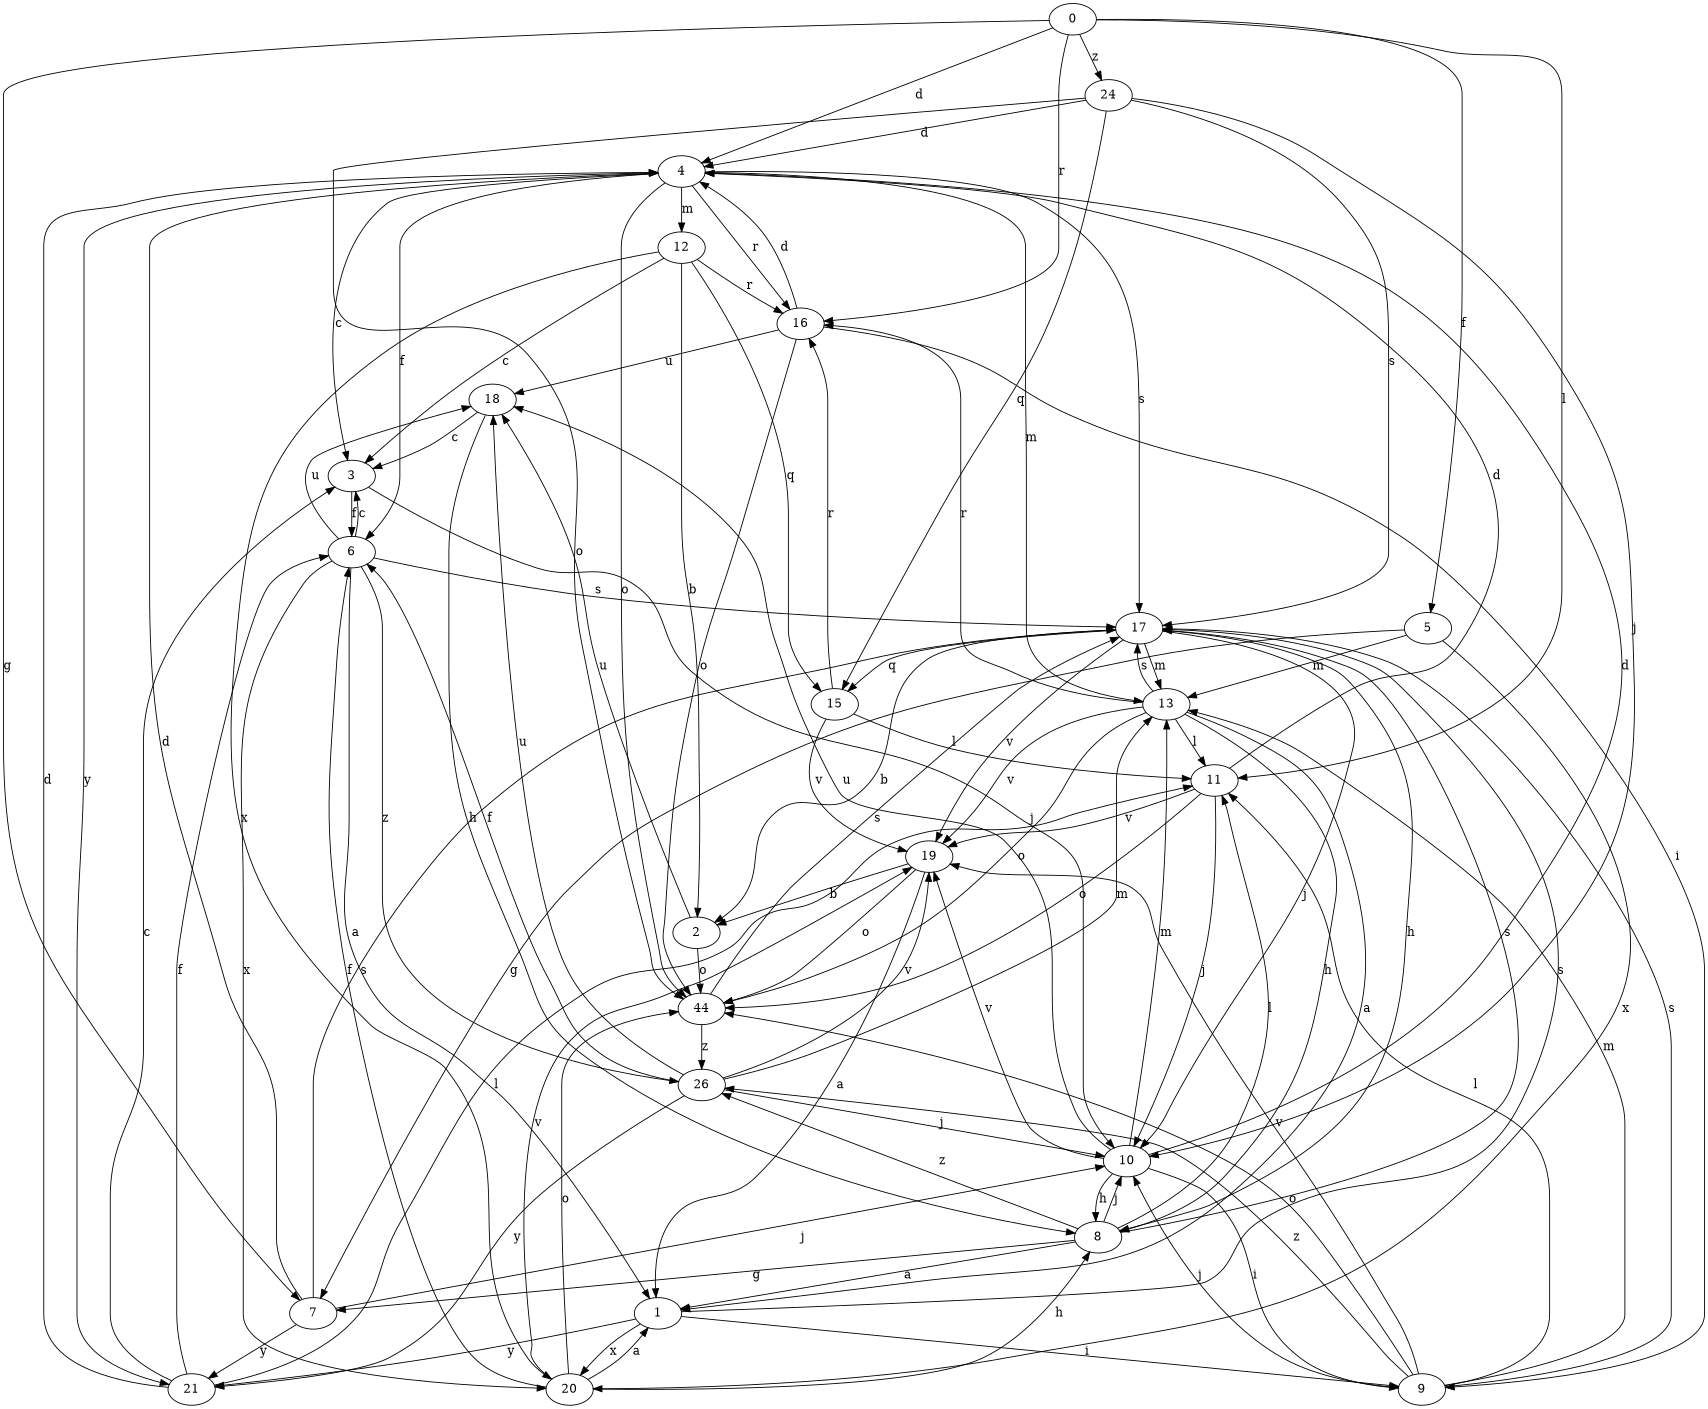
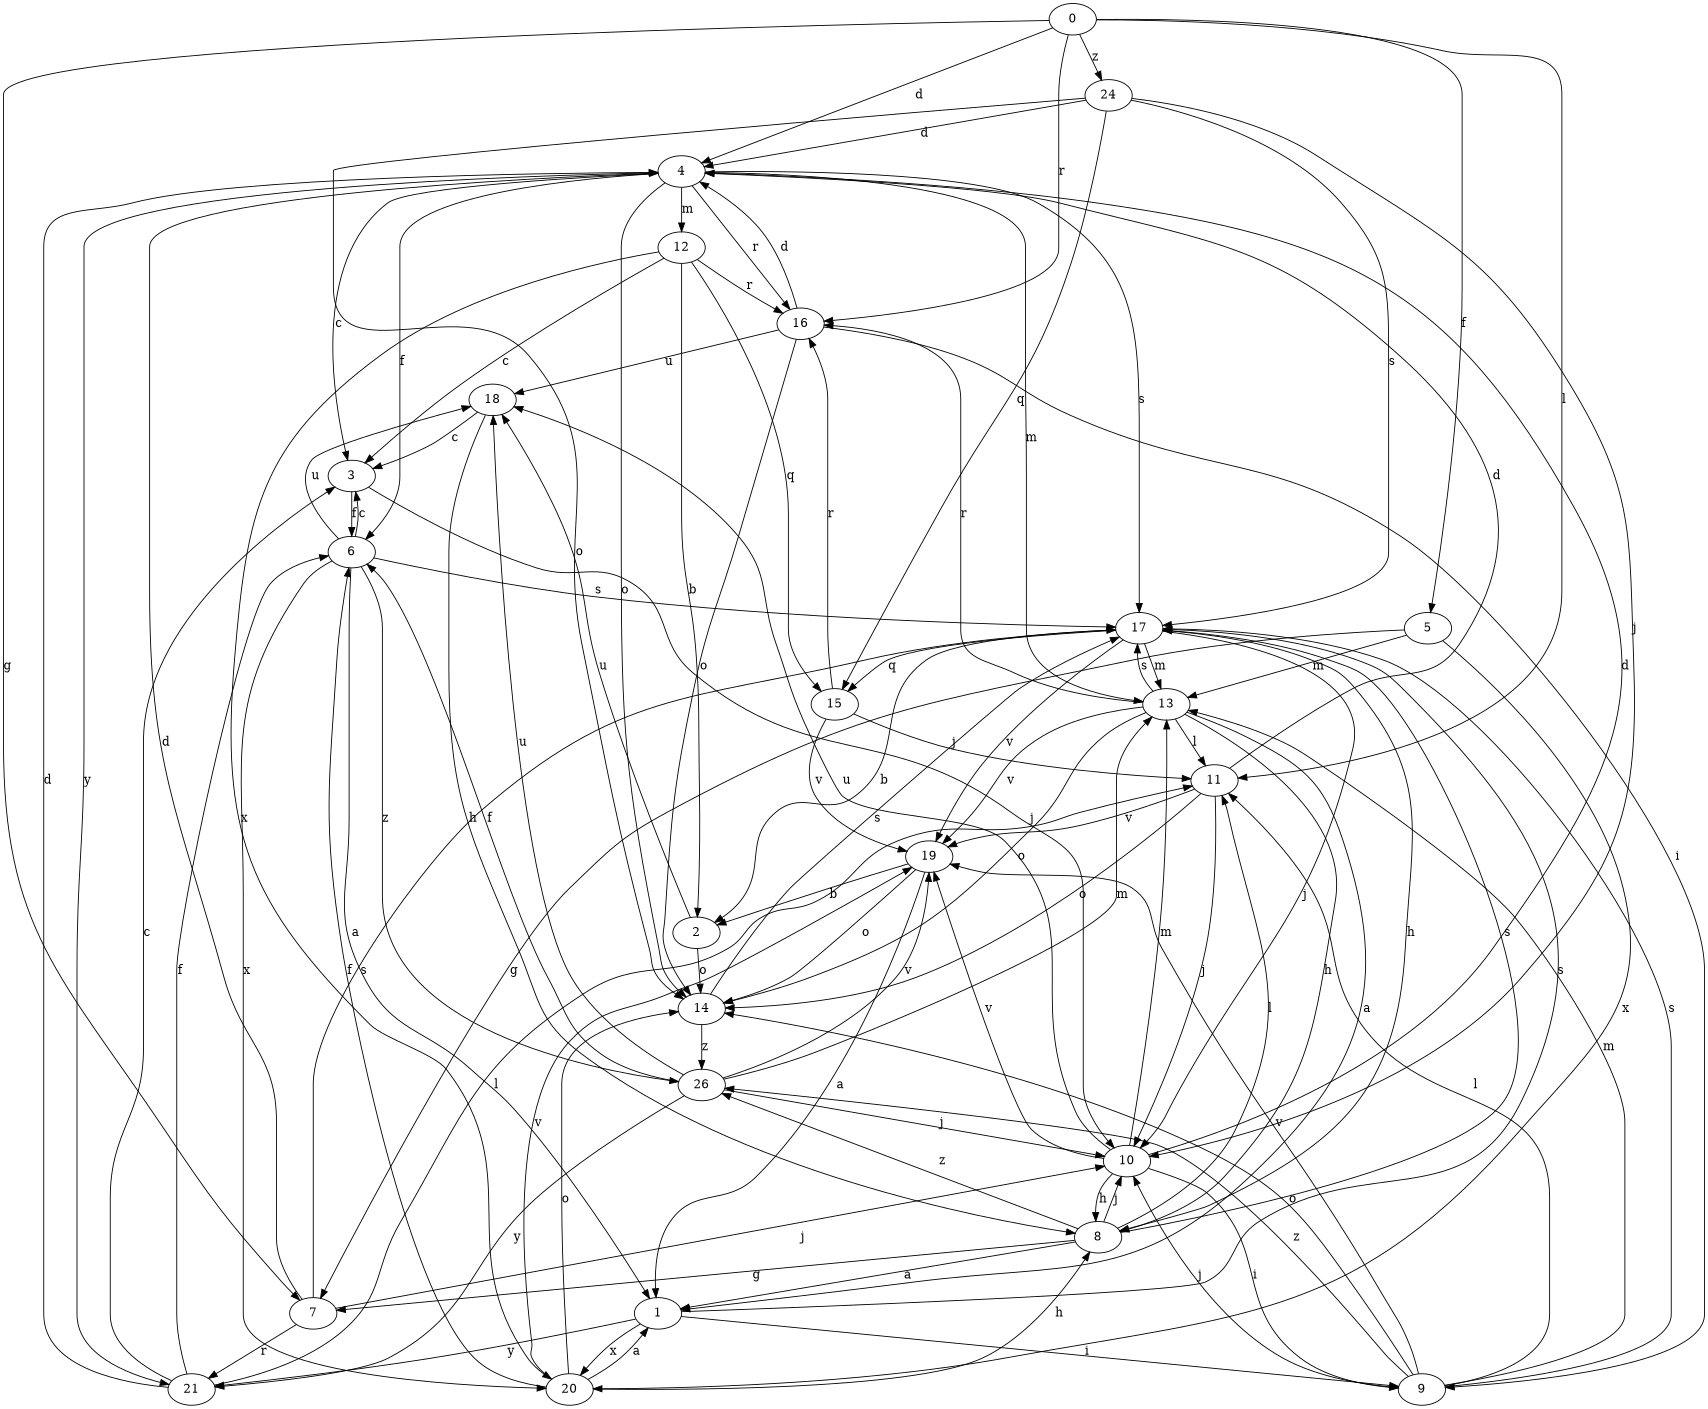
(954, 742) -> (954, 742)
(702, 1009) -> (702, 1009)
(264, 1351) -> (264, 1351)
